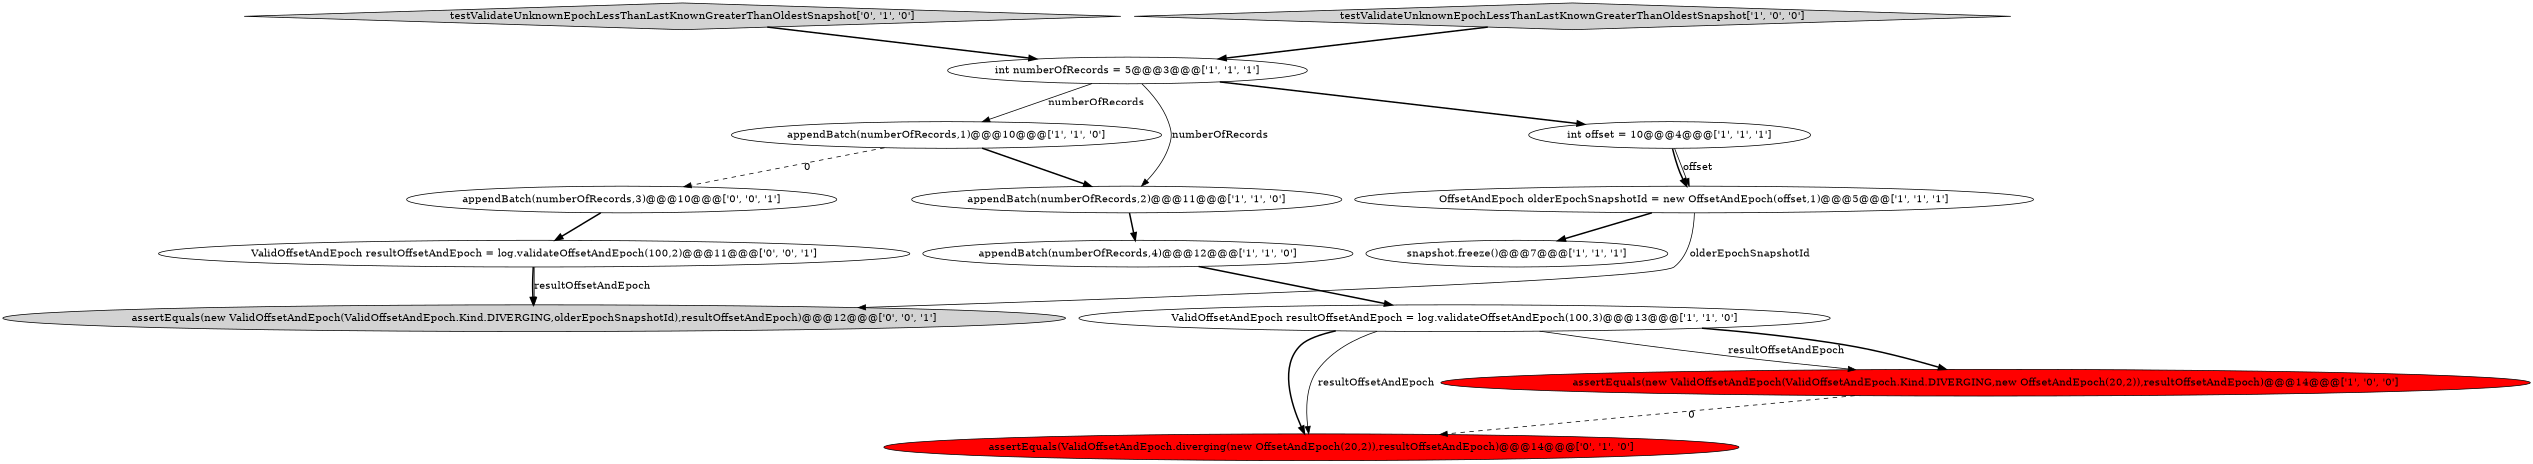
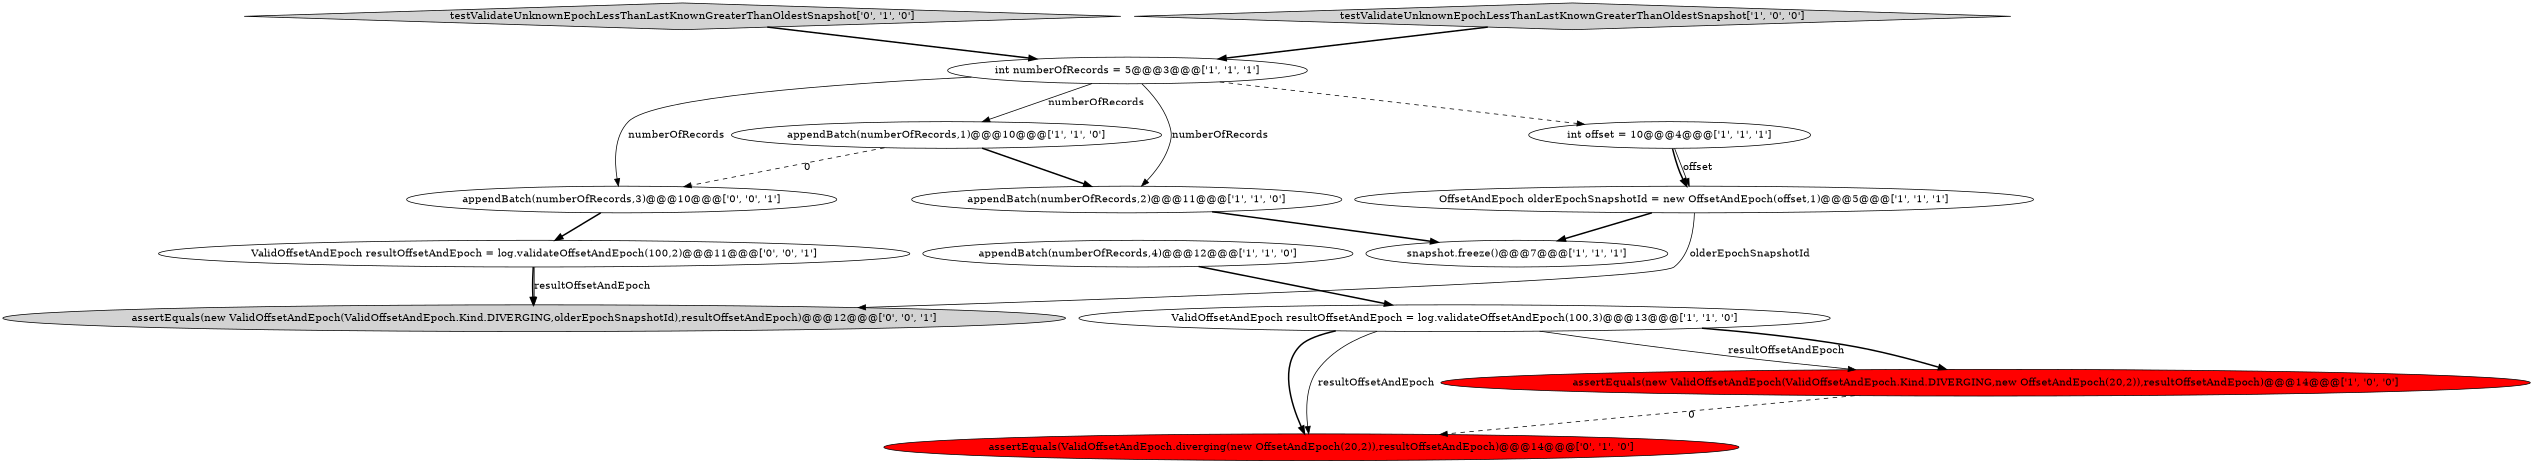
none -> (768, 92)
(1398, 103) -> (1398, 103)
(1132, 223) -> (1321, 227)
